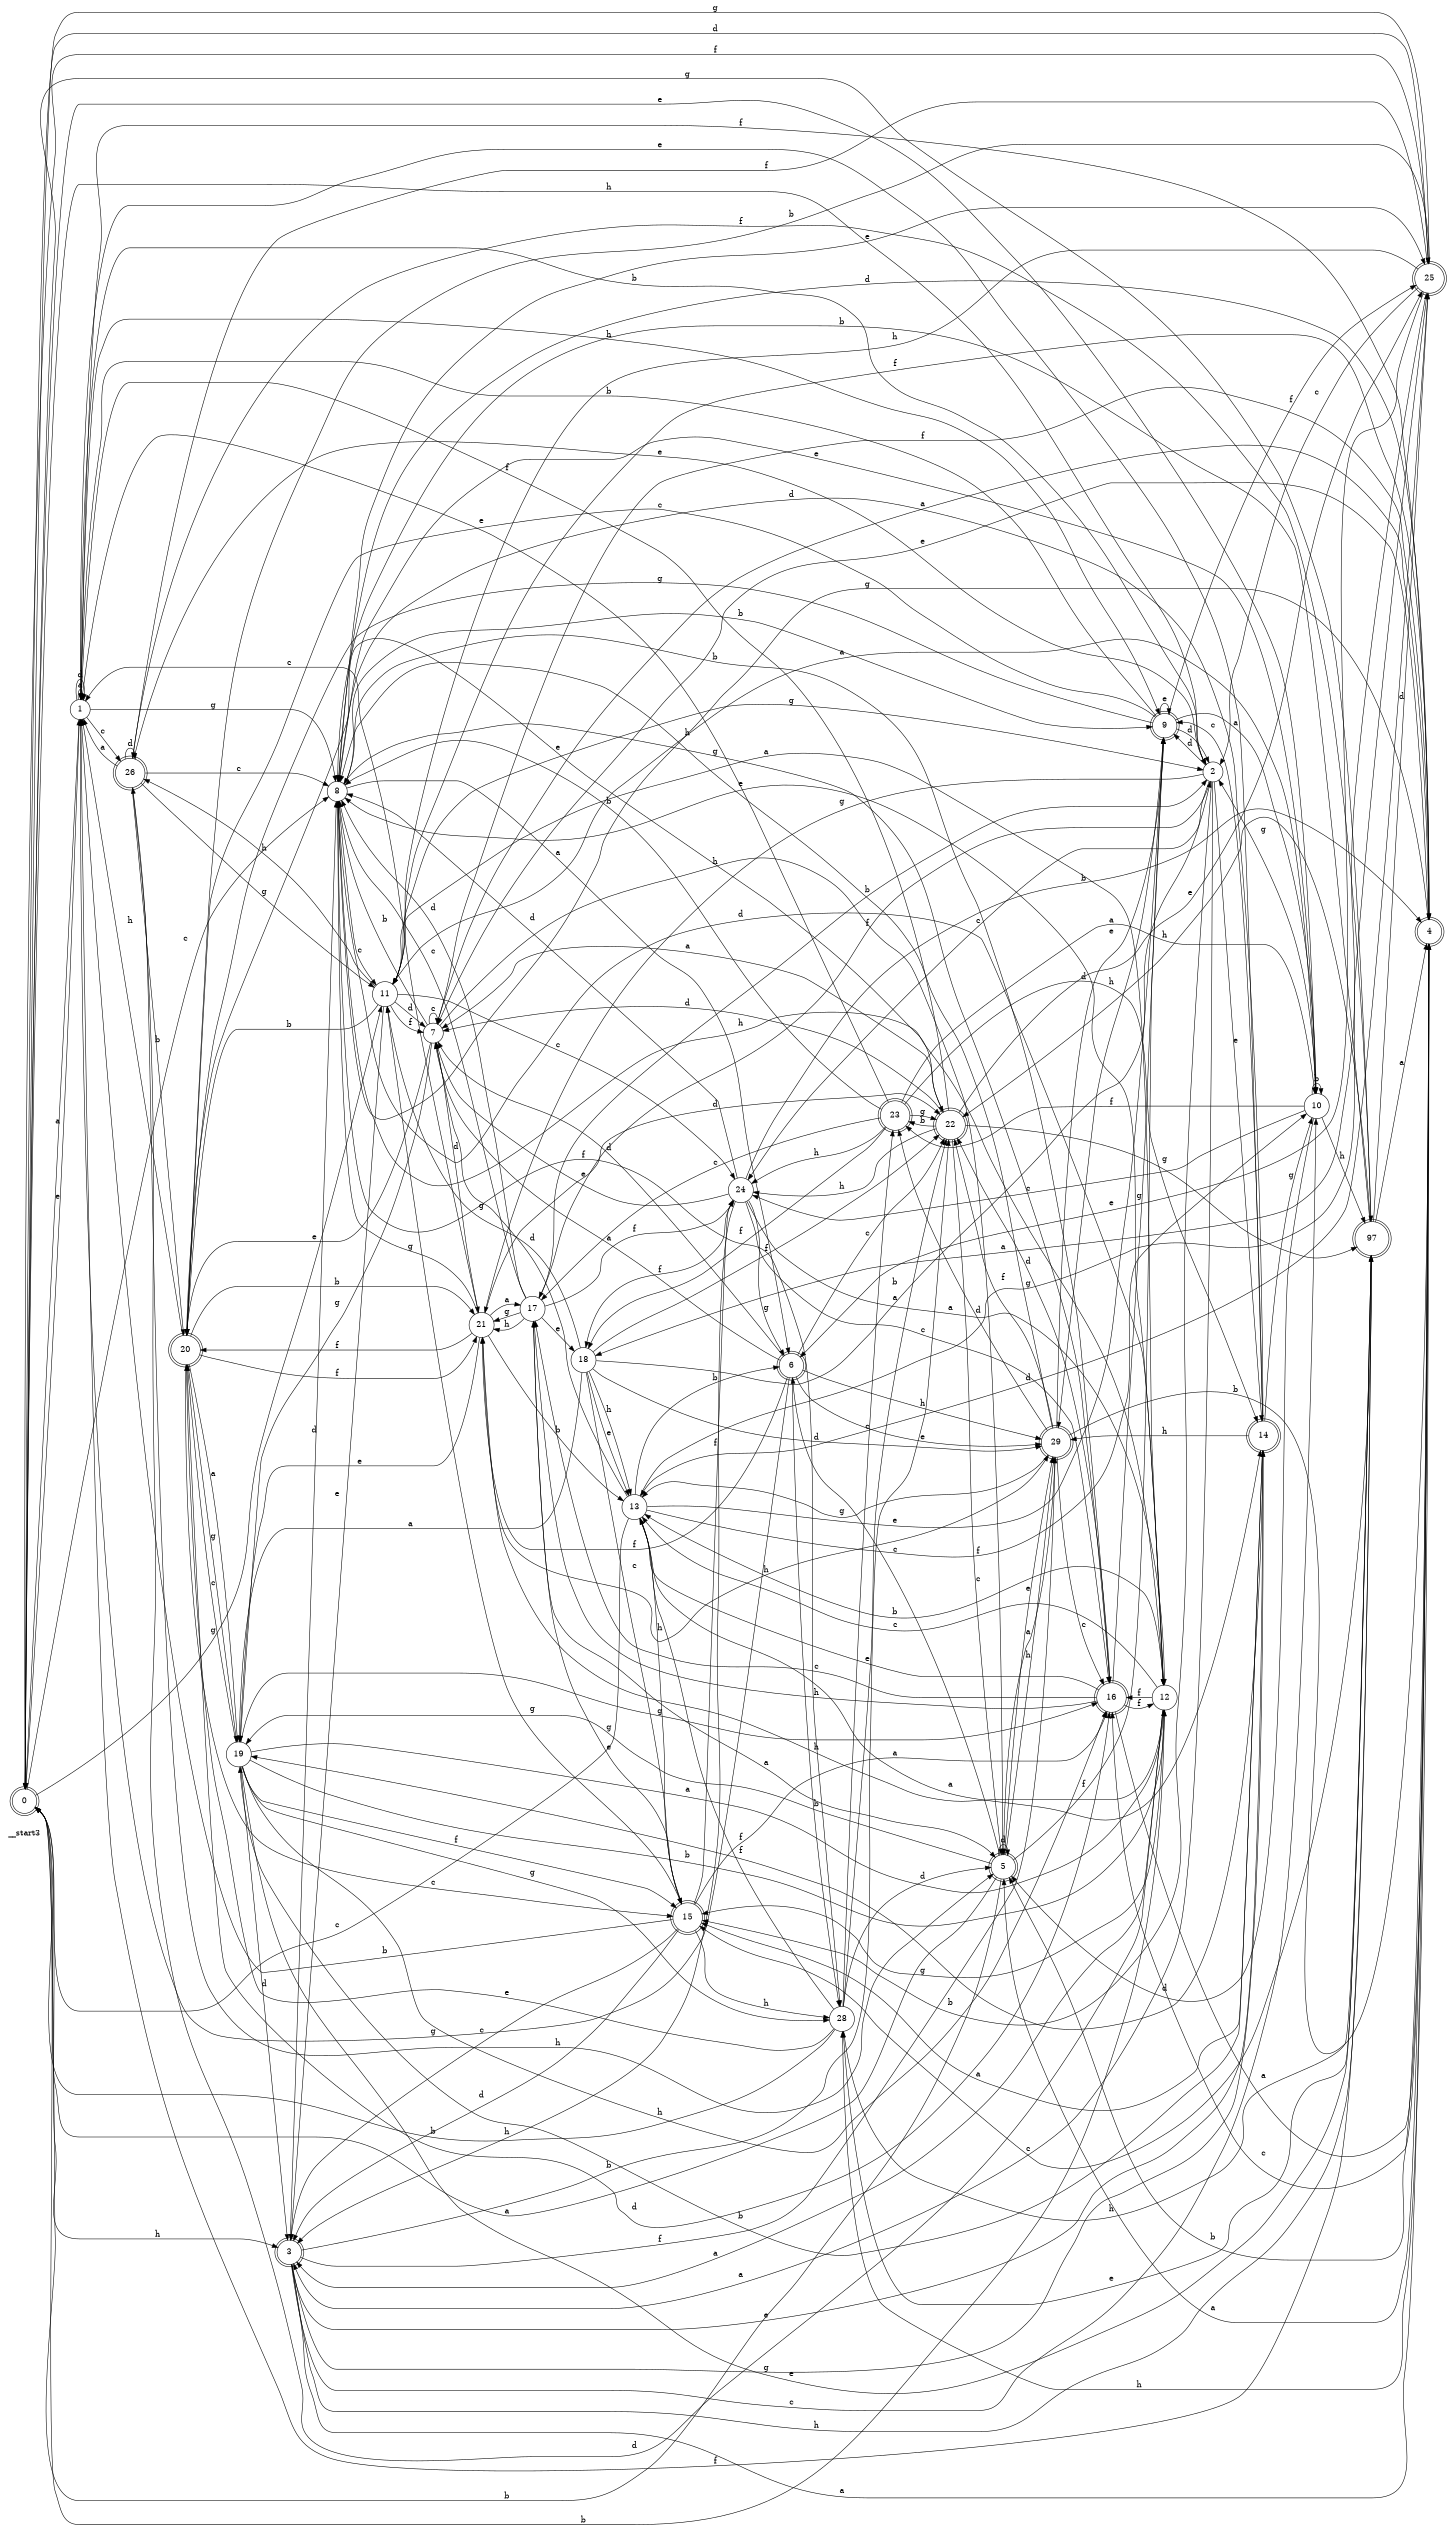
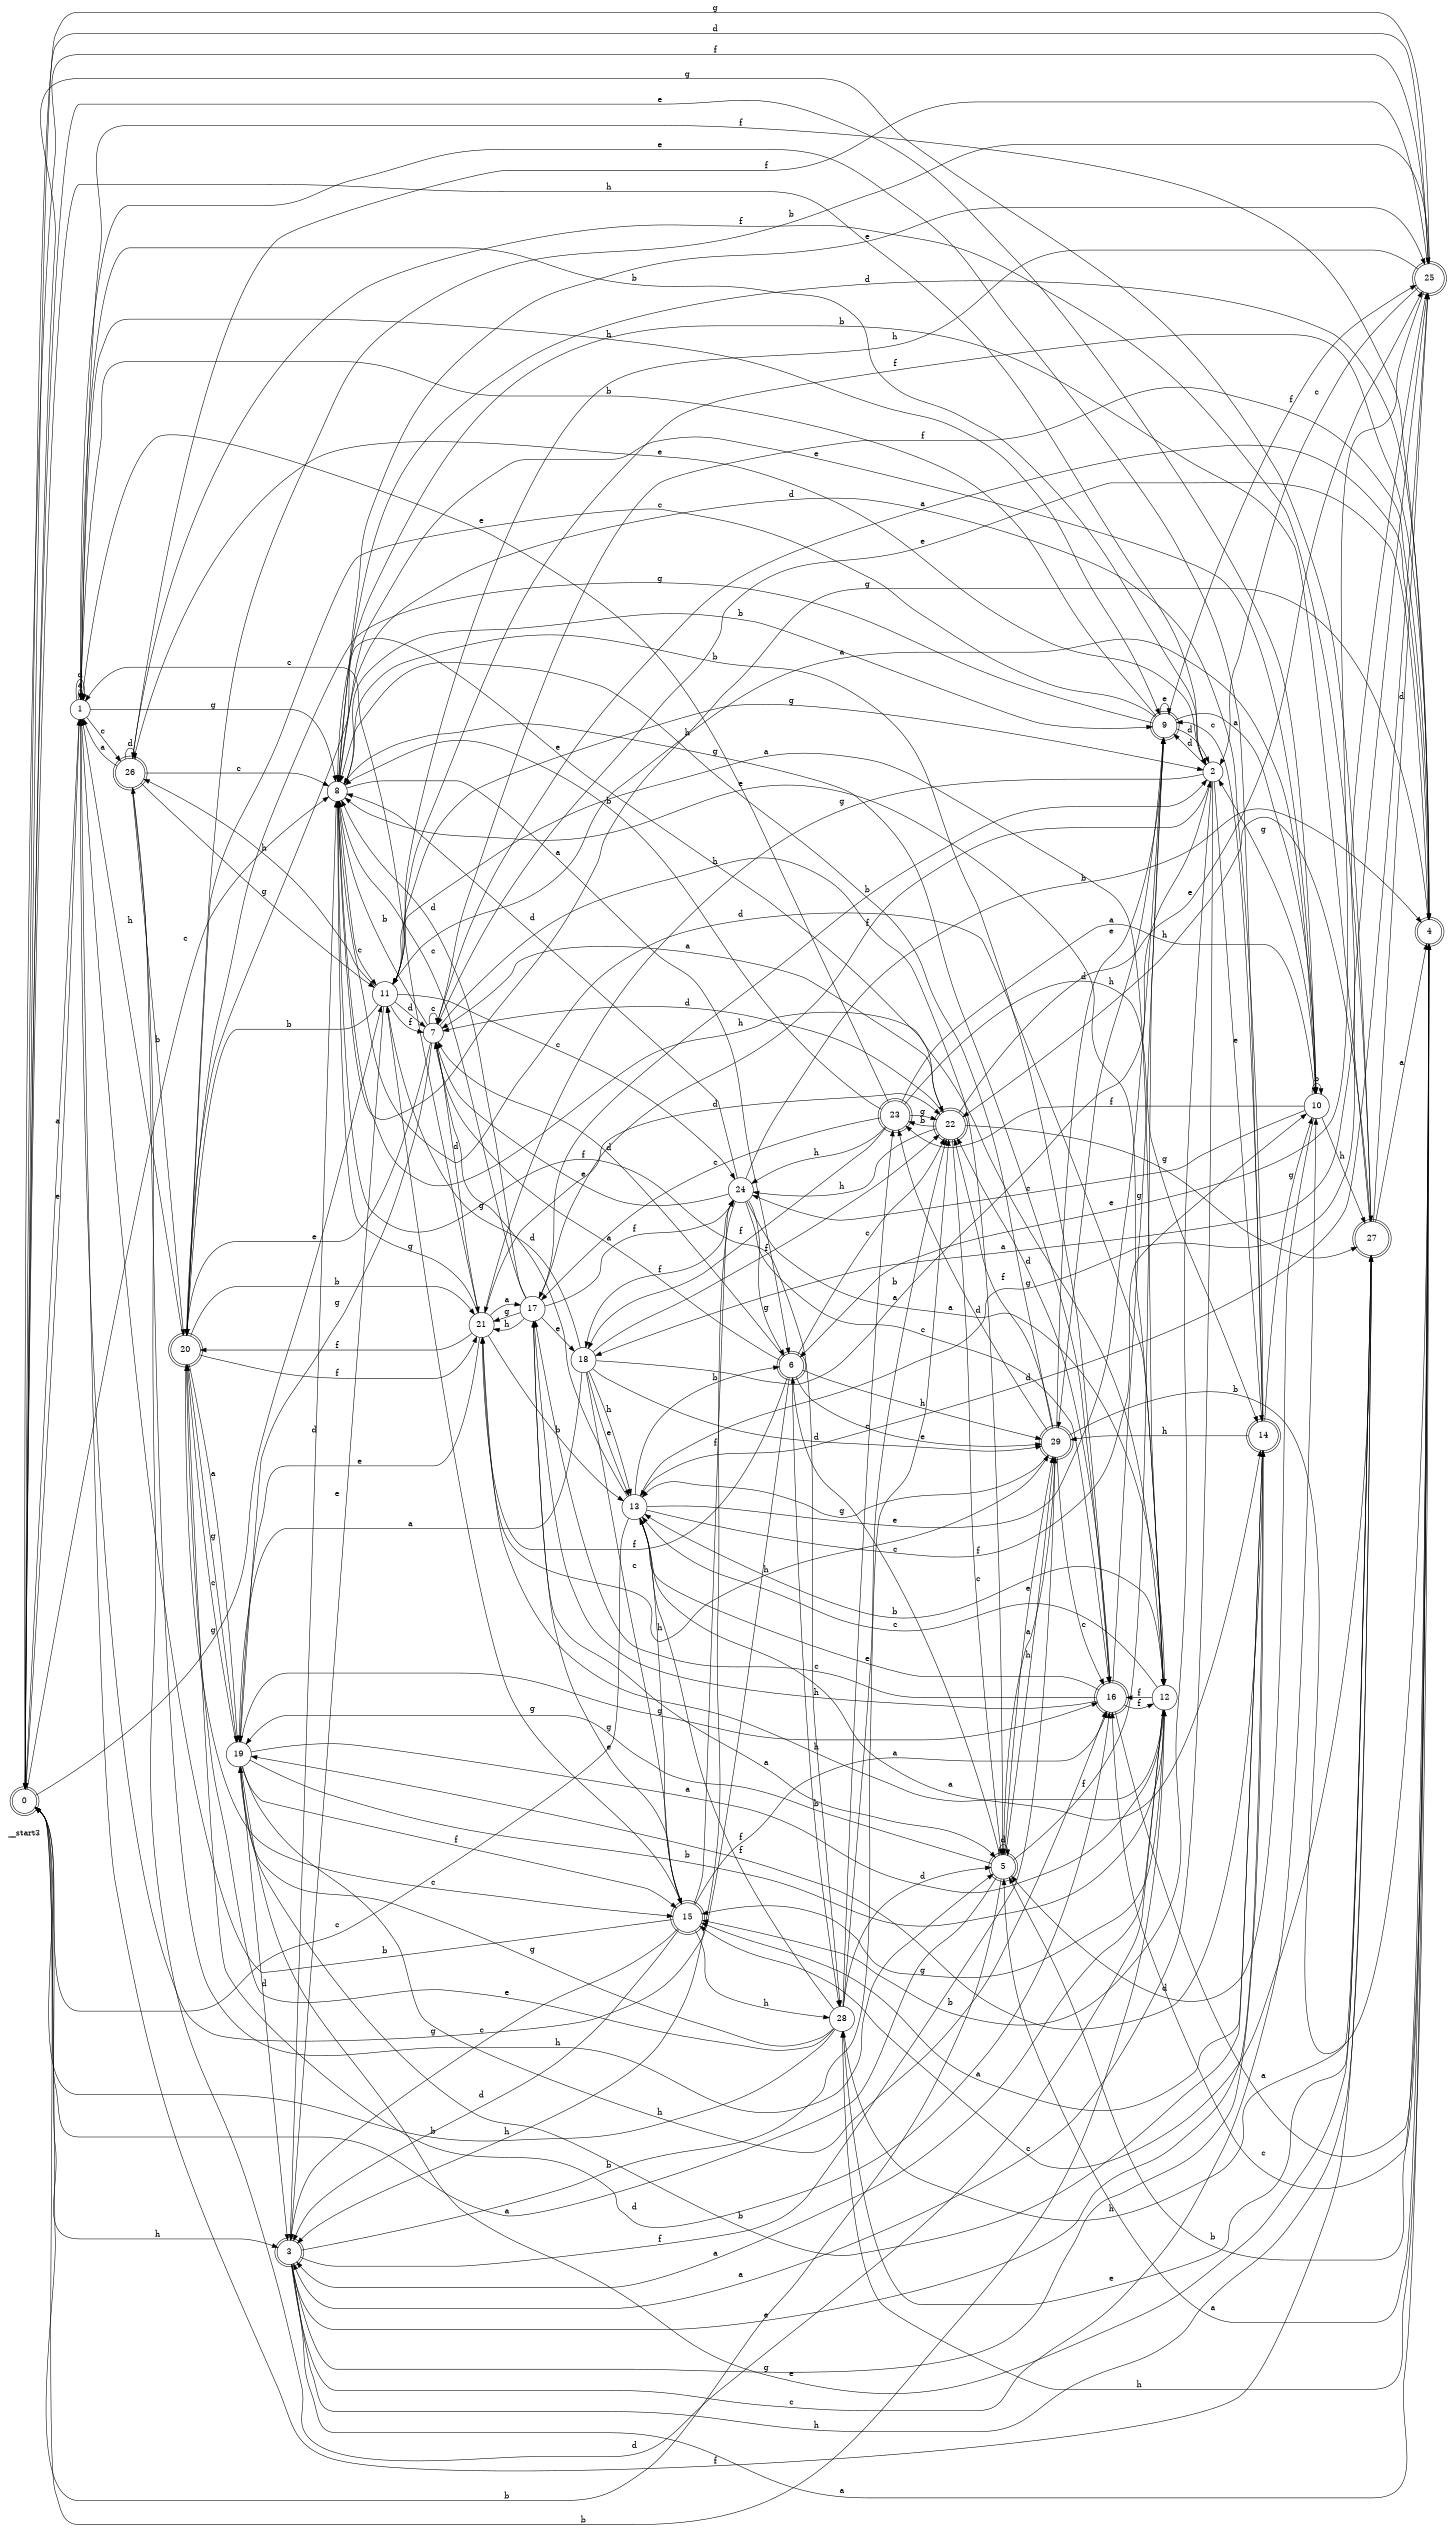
(555, 497) -> none
(966, 938) -> none
(1372, 1239) -> (1372, 1239)
(538, 1882) -> (503, 1947)
